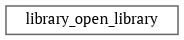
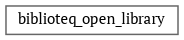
(92, 20) -> (92, 20)
